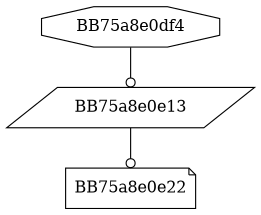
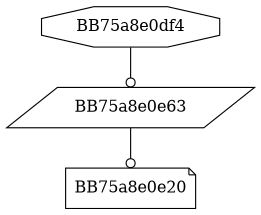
(131, 108) -> (131, 108)
(131, 188) -> (131, 188)
